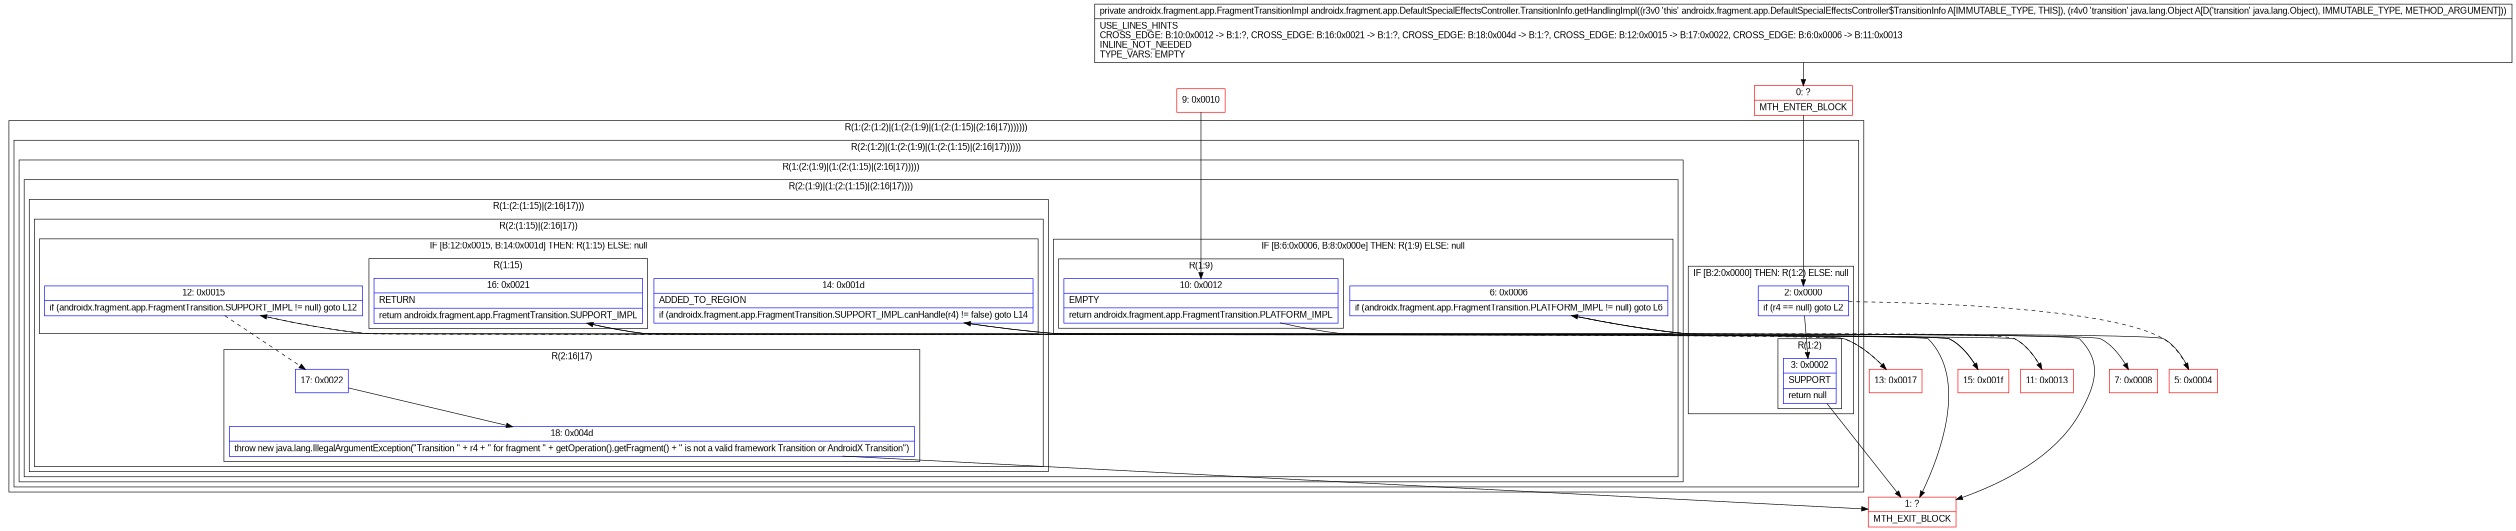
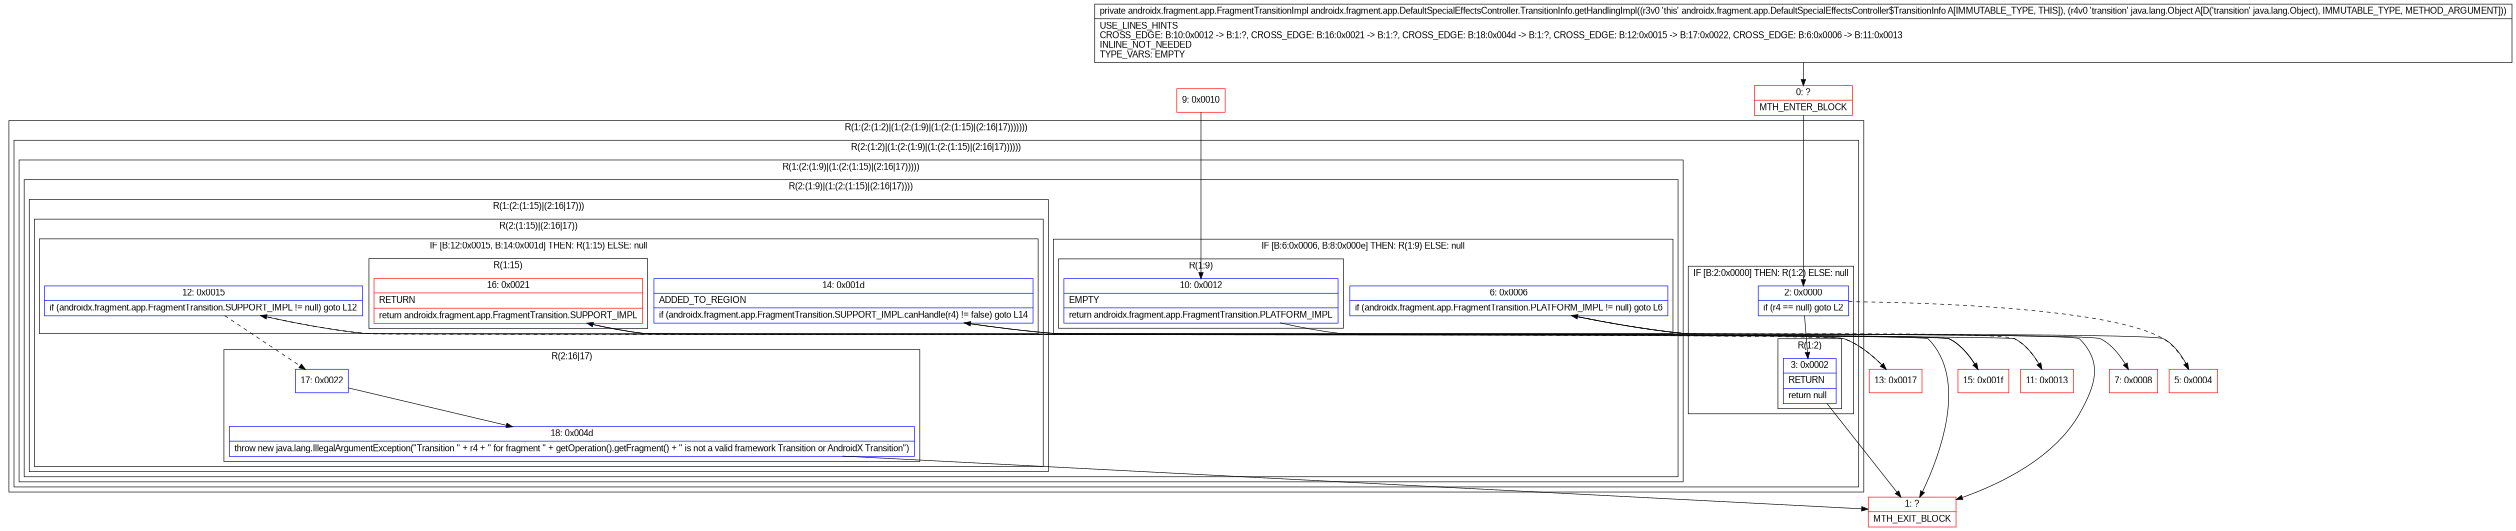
(508, 301) -> (508, 301)
(1810, 380) -> (1807, 380)
